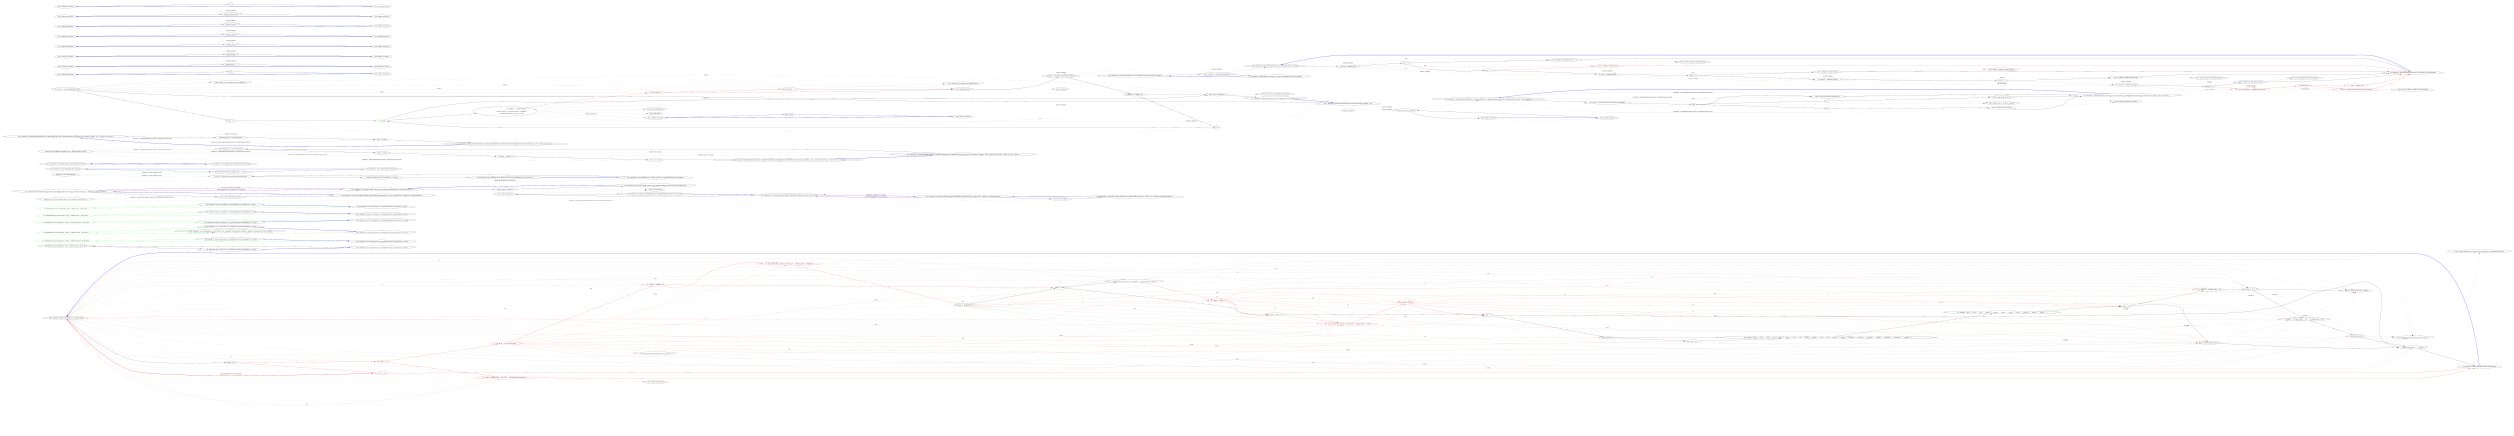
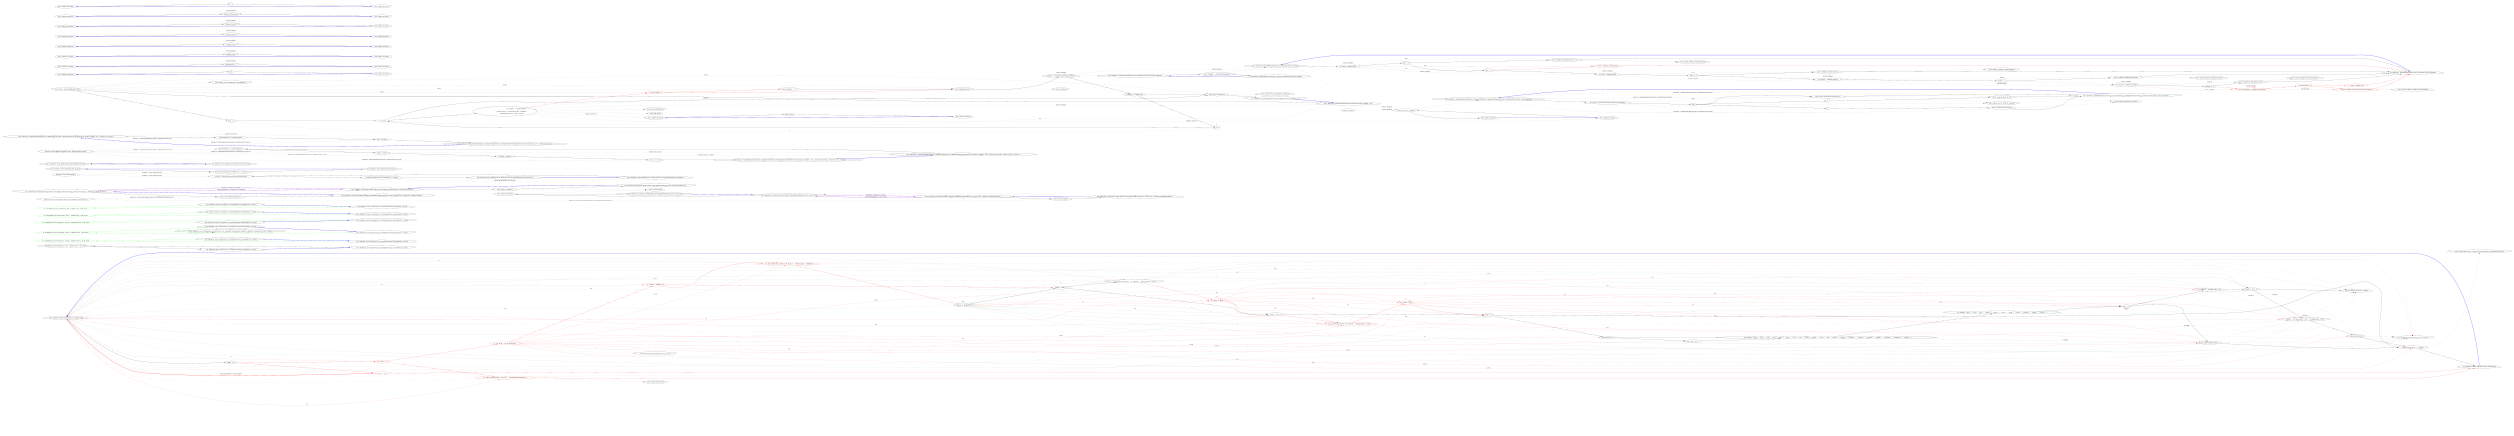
(963, 83) -> none
